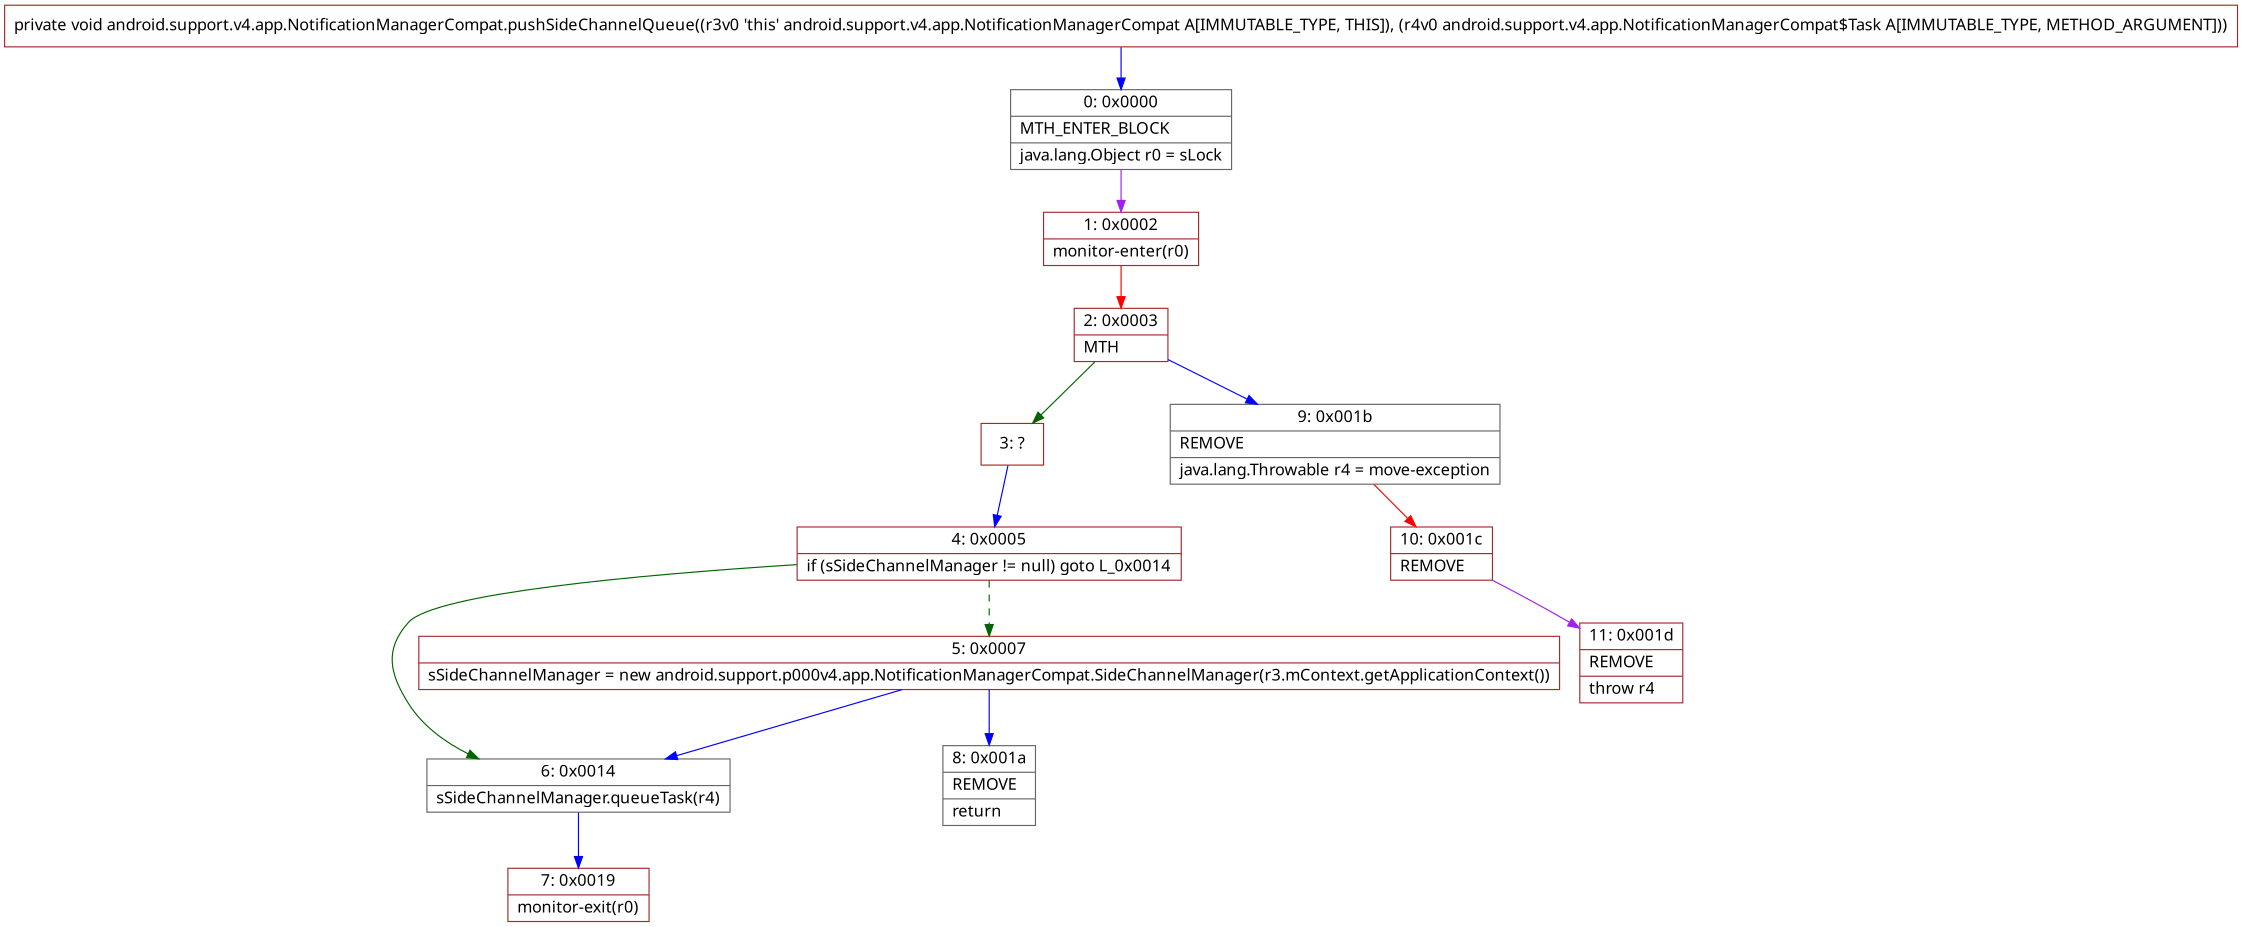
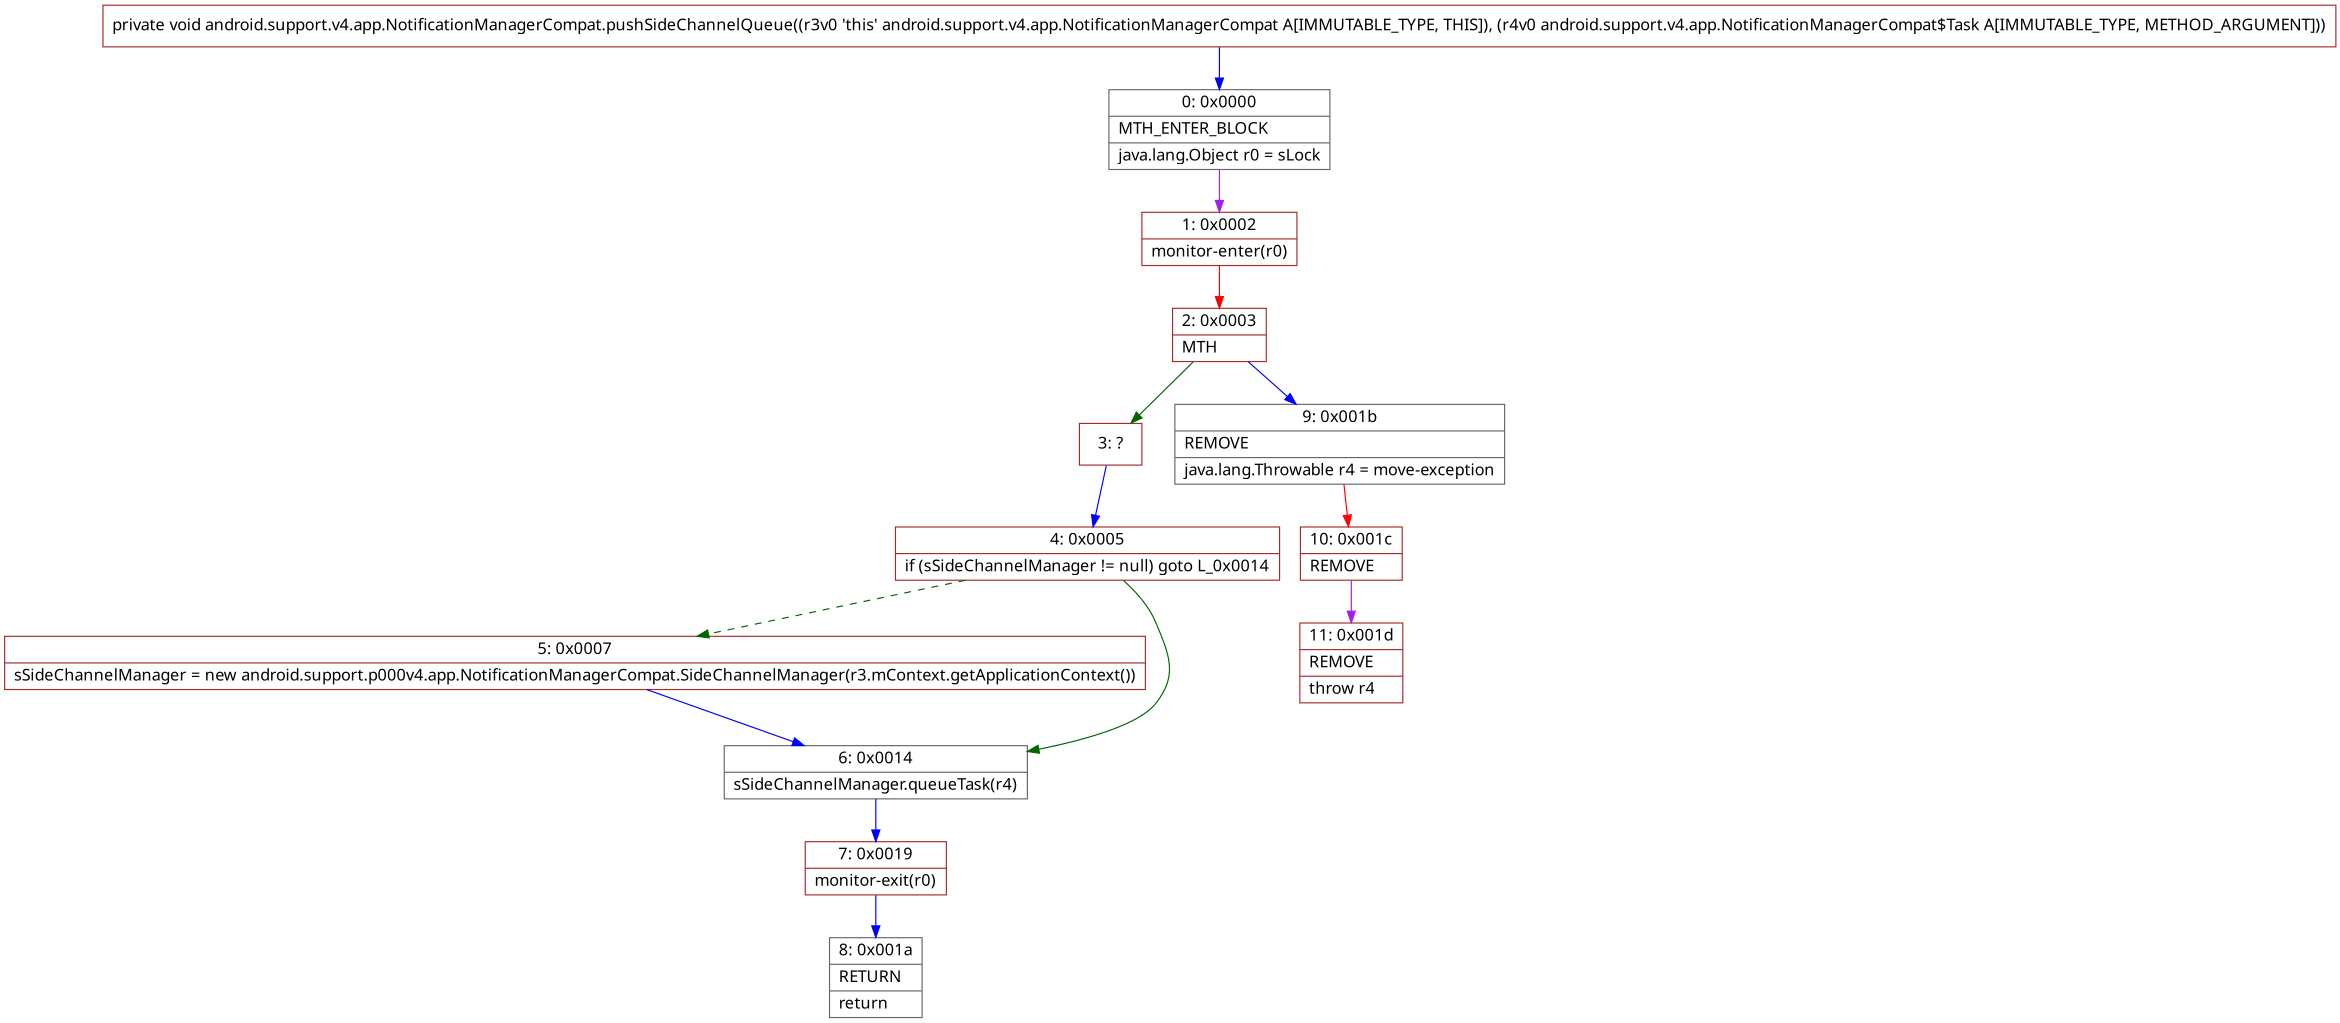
(989, 711) -> (876, 911)
(985, 785) -> (871, 977)
